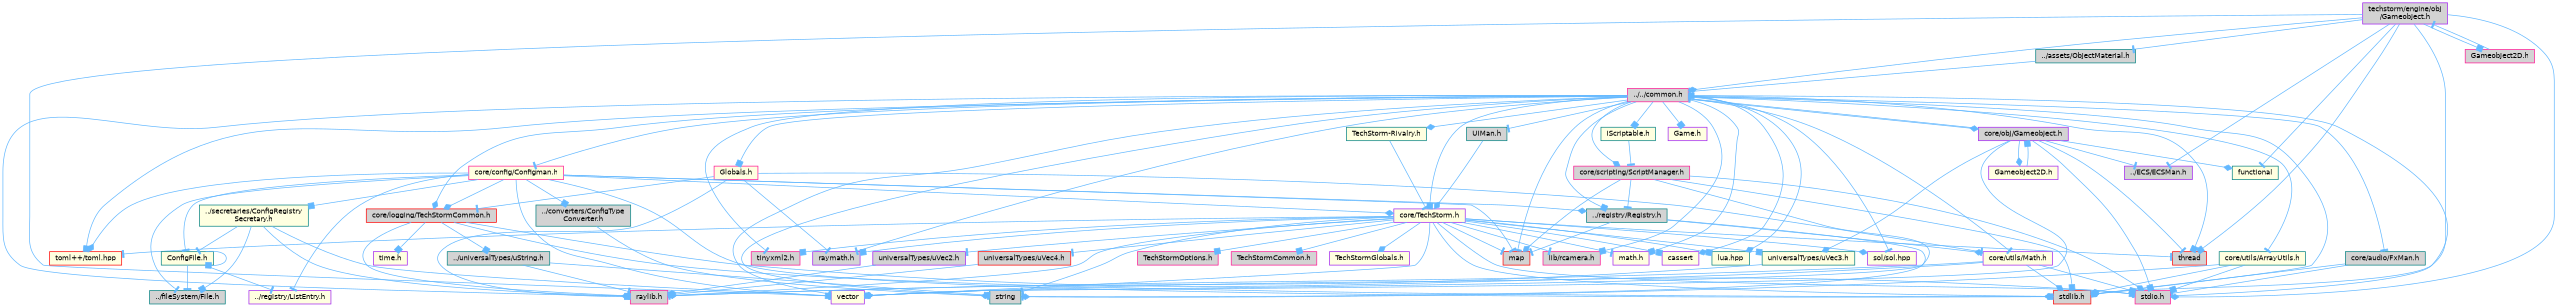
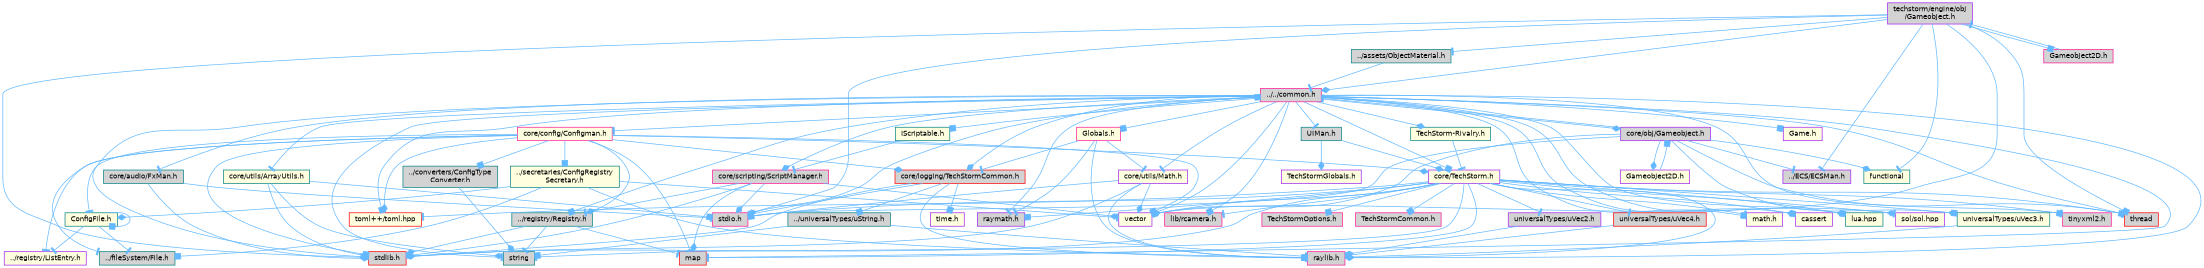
(1403, 235) -> (1321, 151)
(1821, 235) -> (470, 239)
(219, 238) -> (318, 205)
